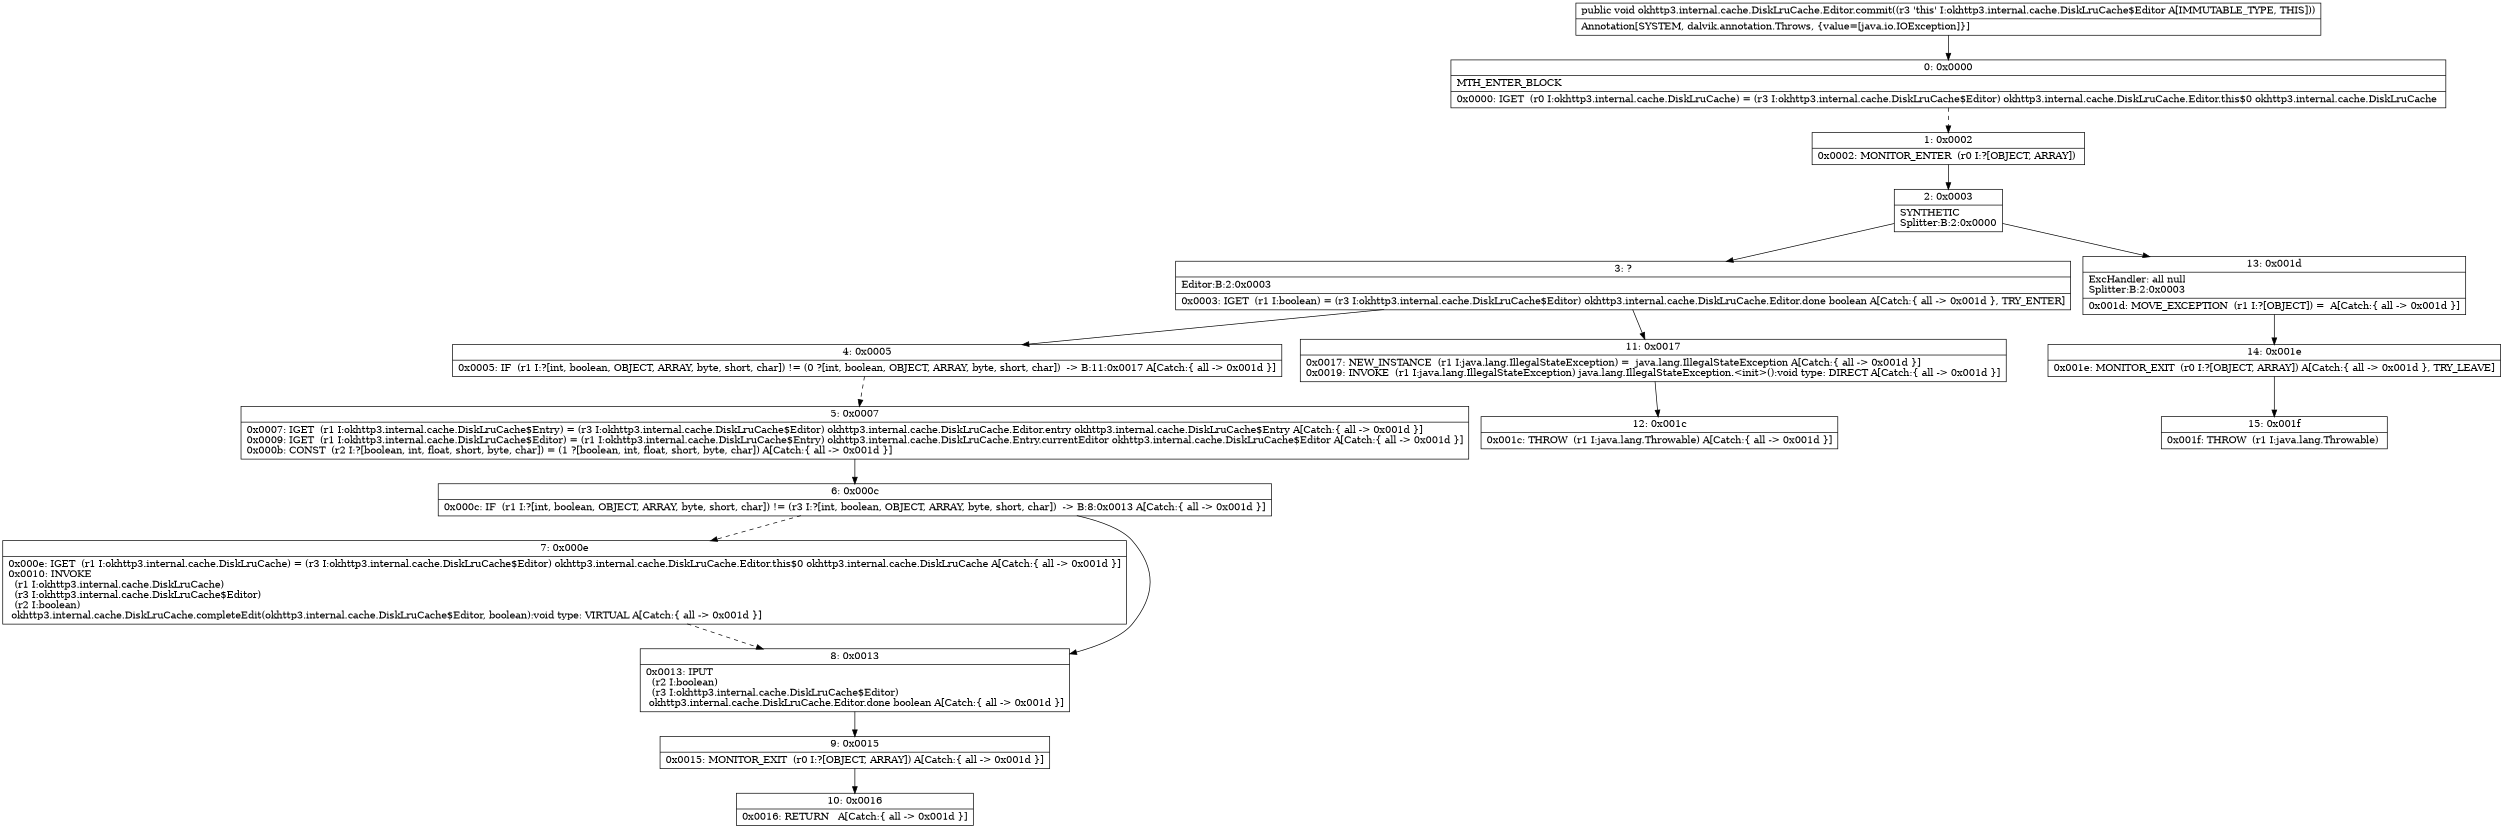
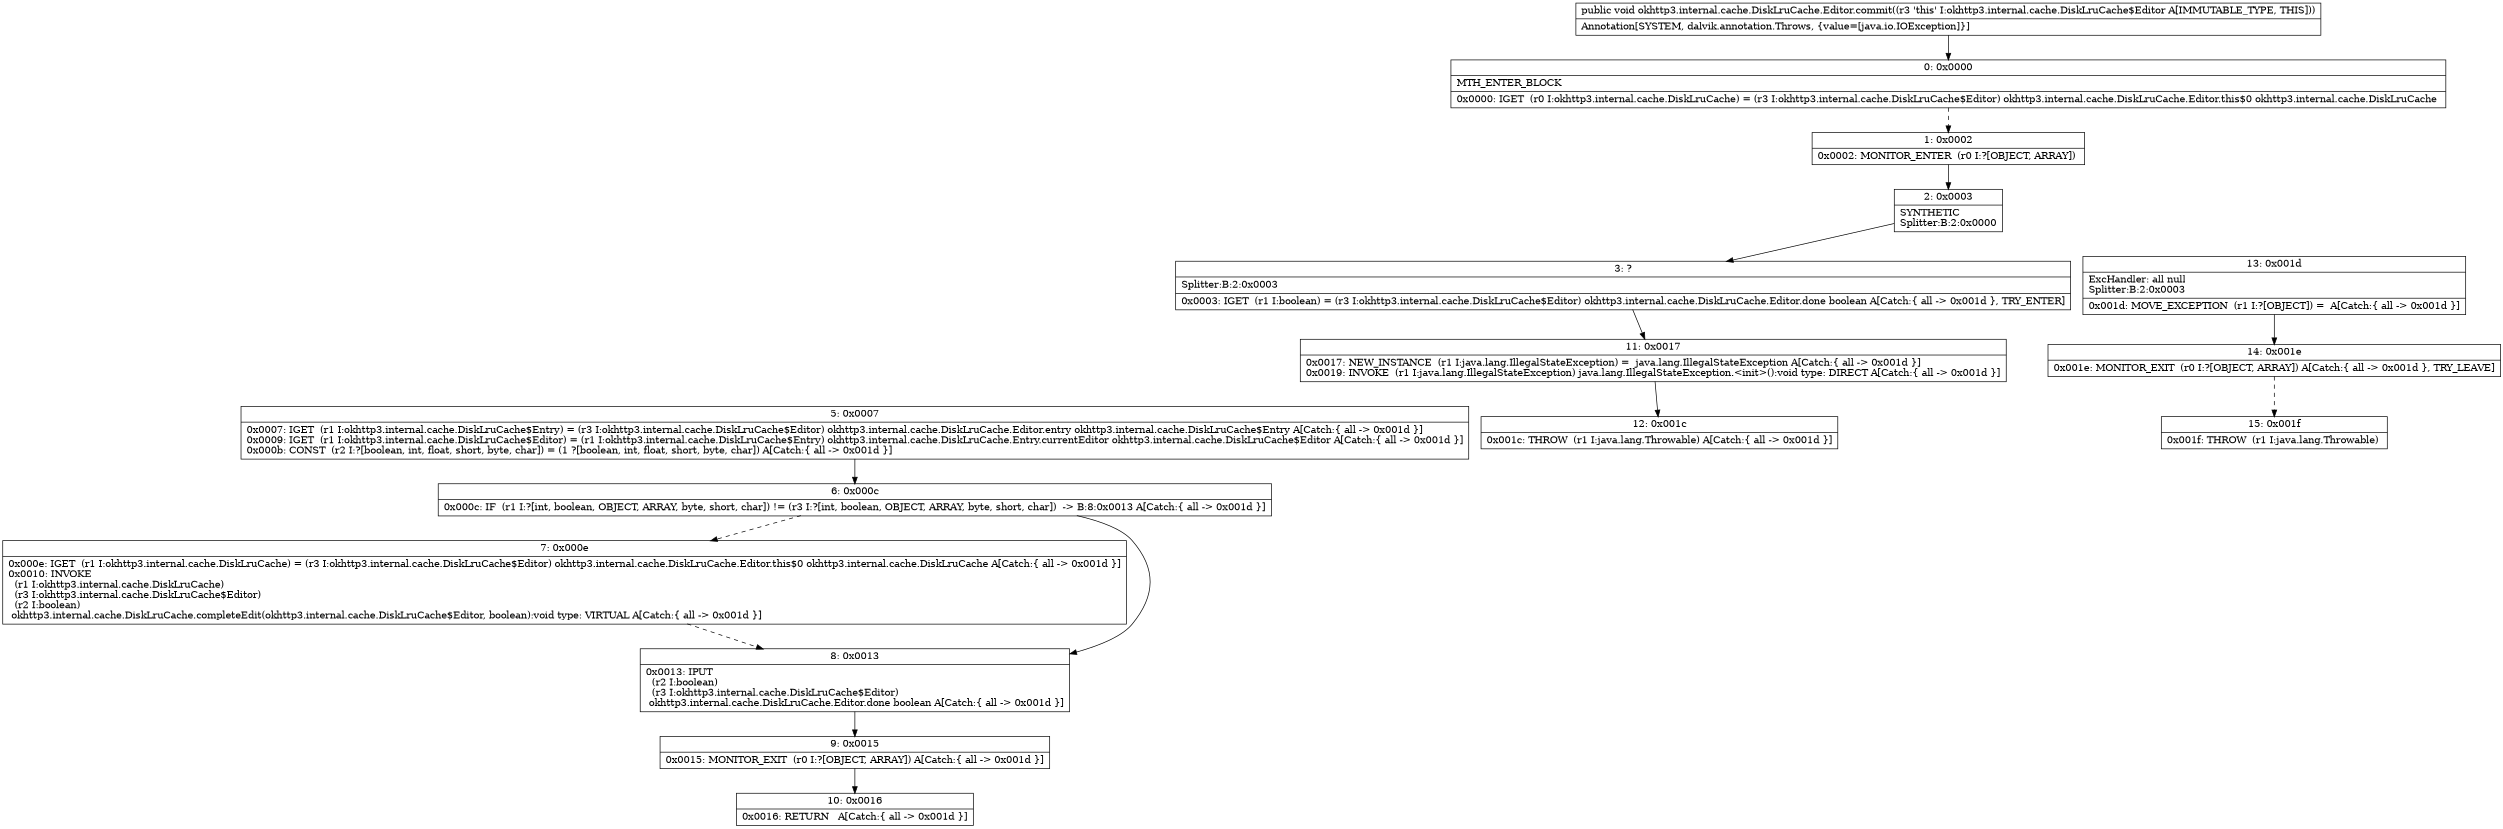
(2073, 239) -> none
(1226, 285) -> (1230, 285)
(867, 361) -> none
(2274, 393) -> (2274, 393)
